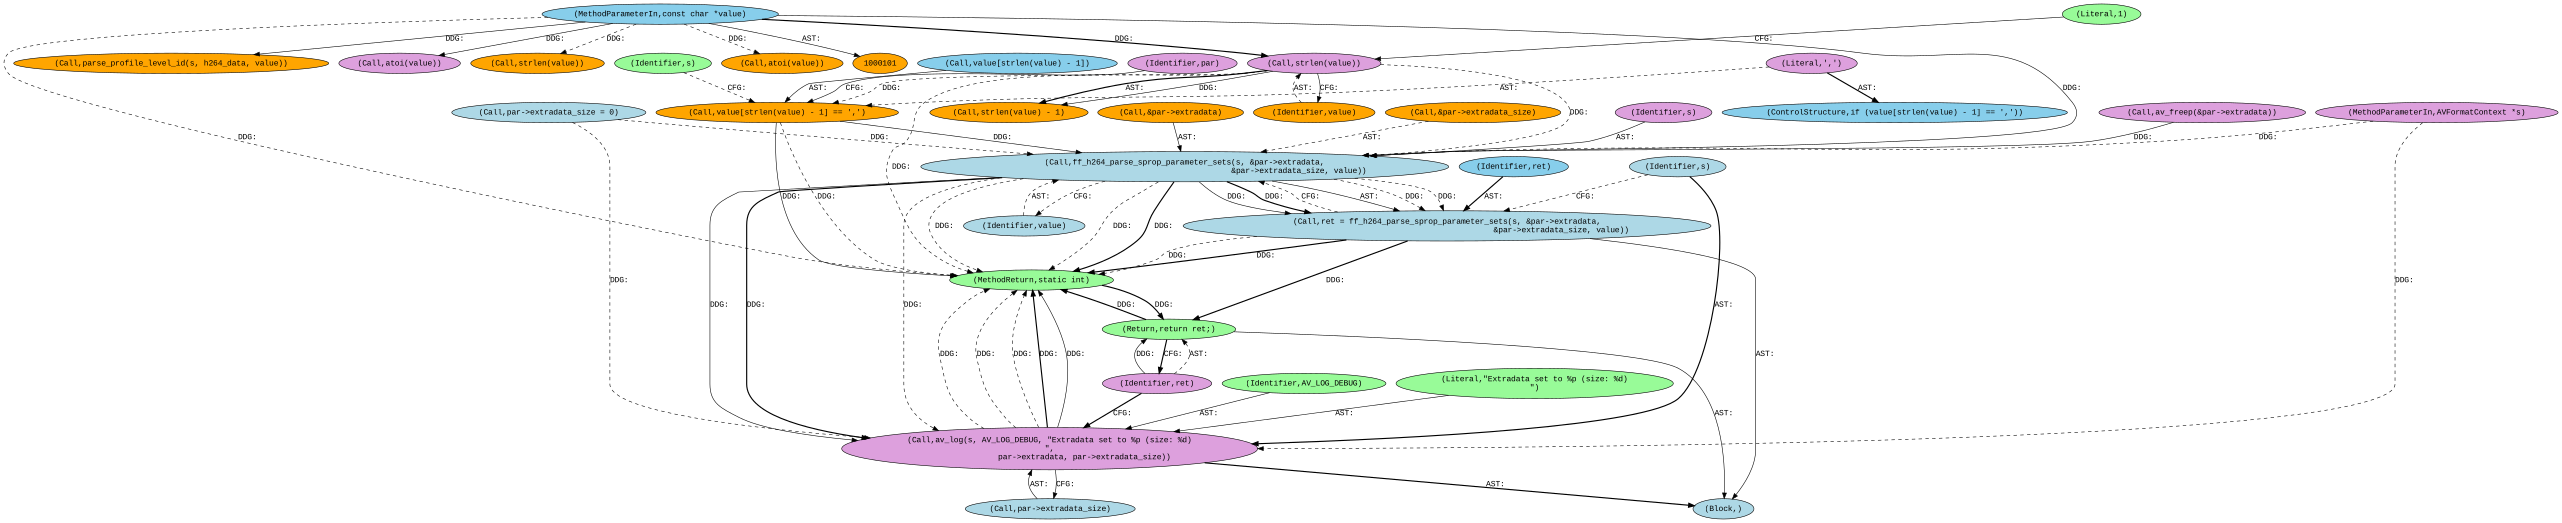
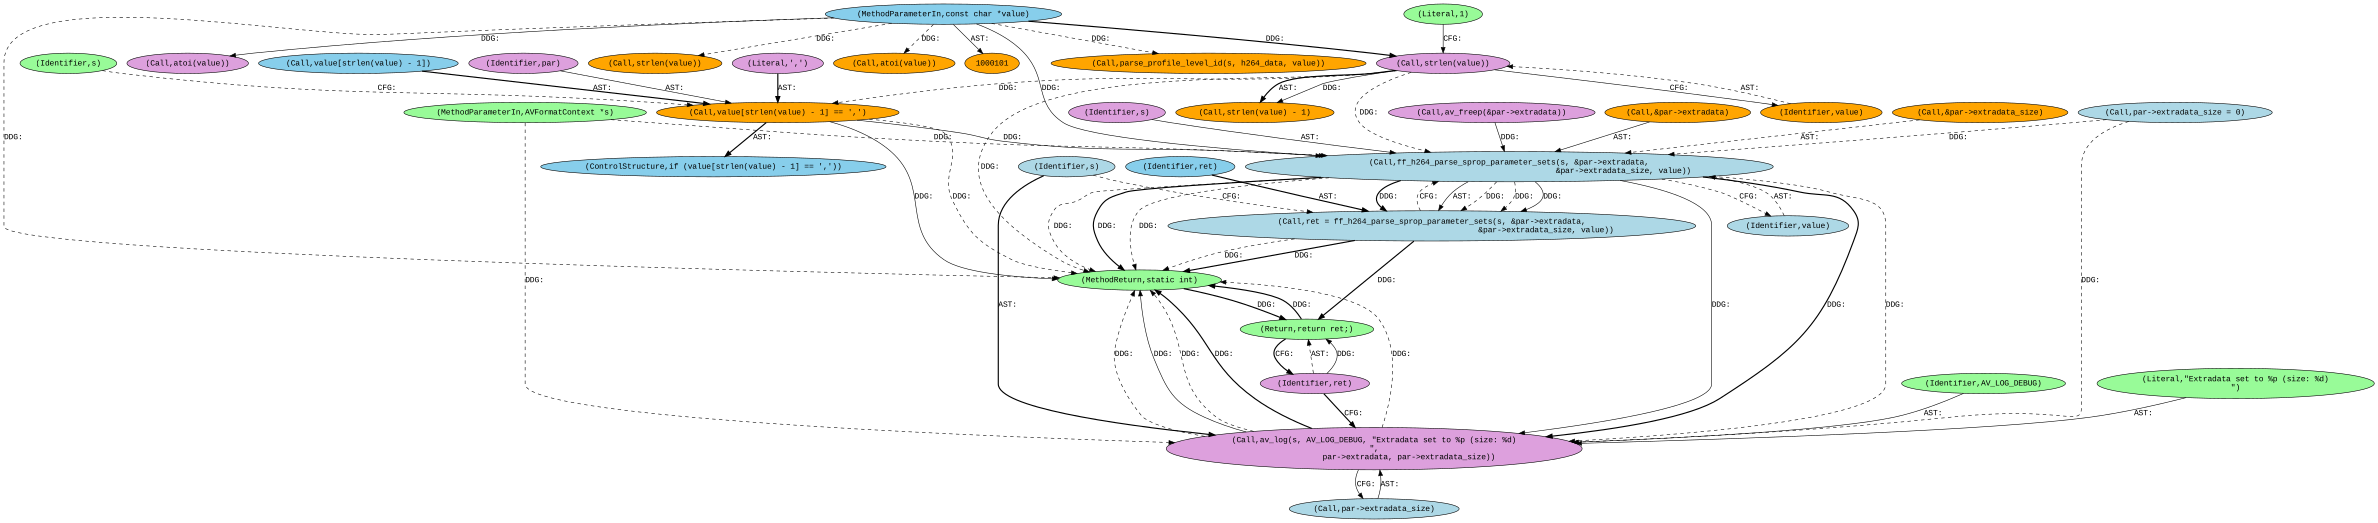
(422, 38) -> (1072, 38)
(849, 79) -> (563, 87)
(1850, 86) -> (748, 138)
(857, 88) -> (677, 88)
(1343, 92) -> (778, 85)
(2437, 112) -> (525, 112)
(1723, 509) -> none
